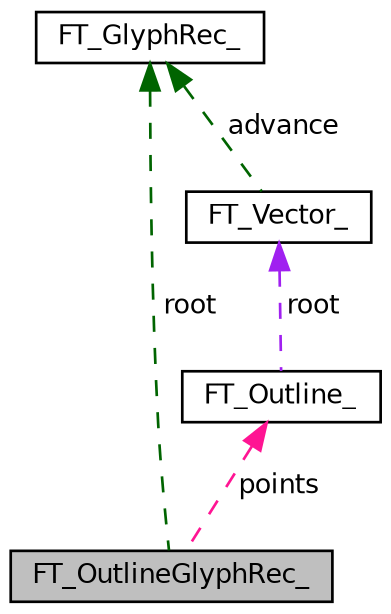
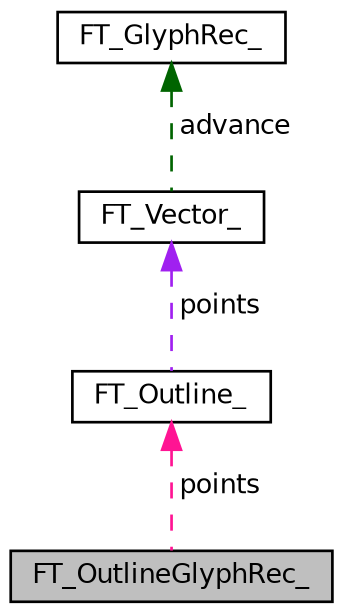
(310, 307) -> (217, 307)
(154, 321) -> none
